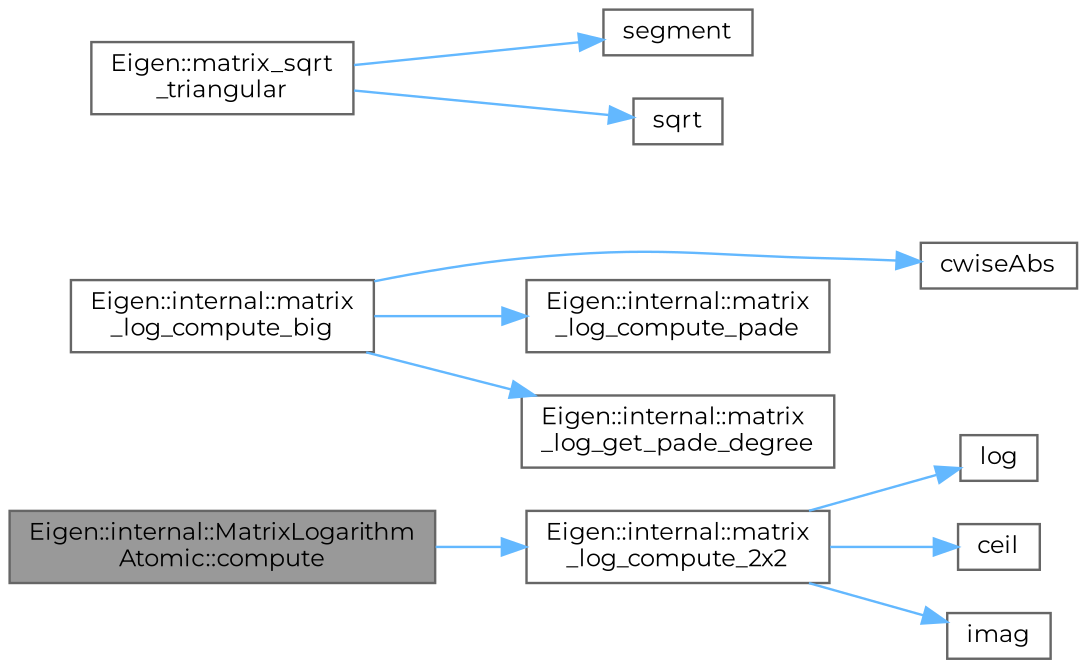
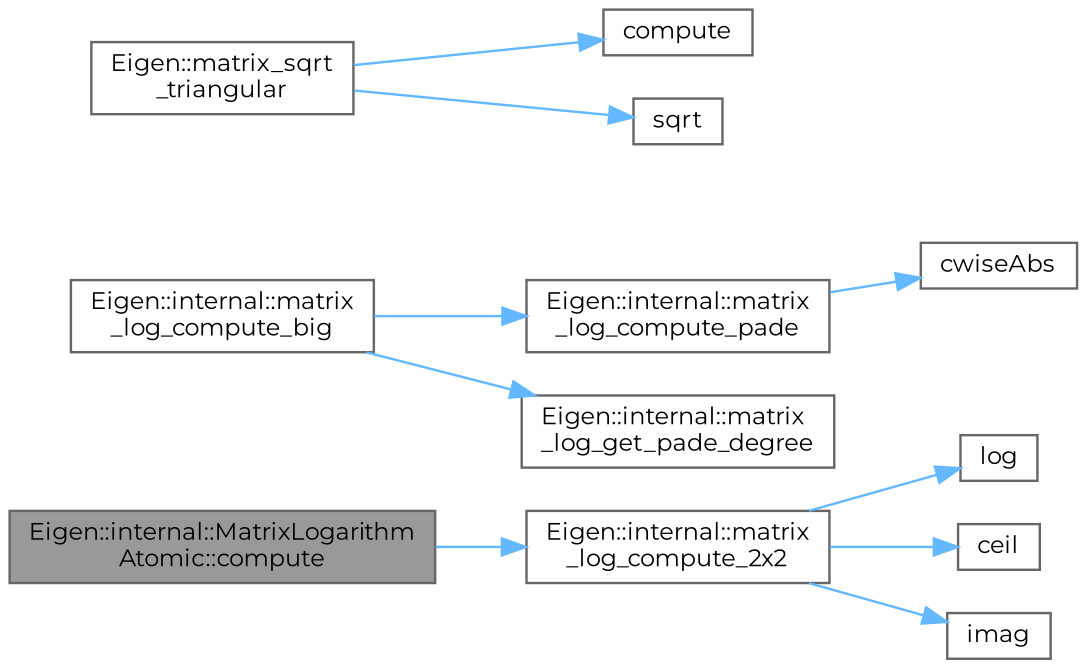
(678, 32) -> (678, 32)
(634, 252) -> (863, 287)
